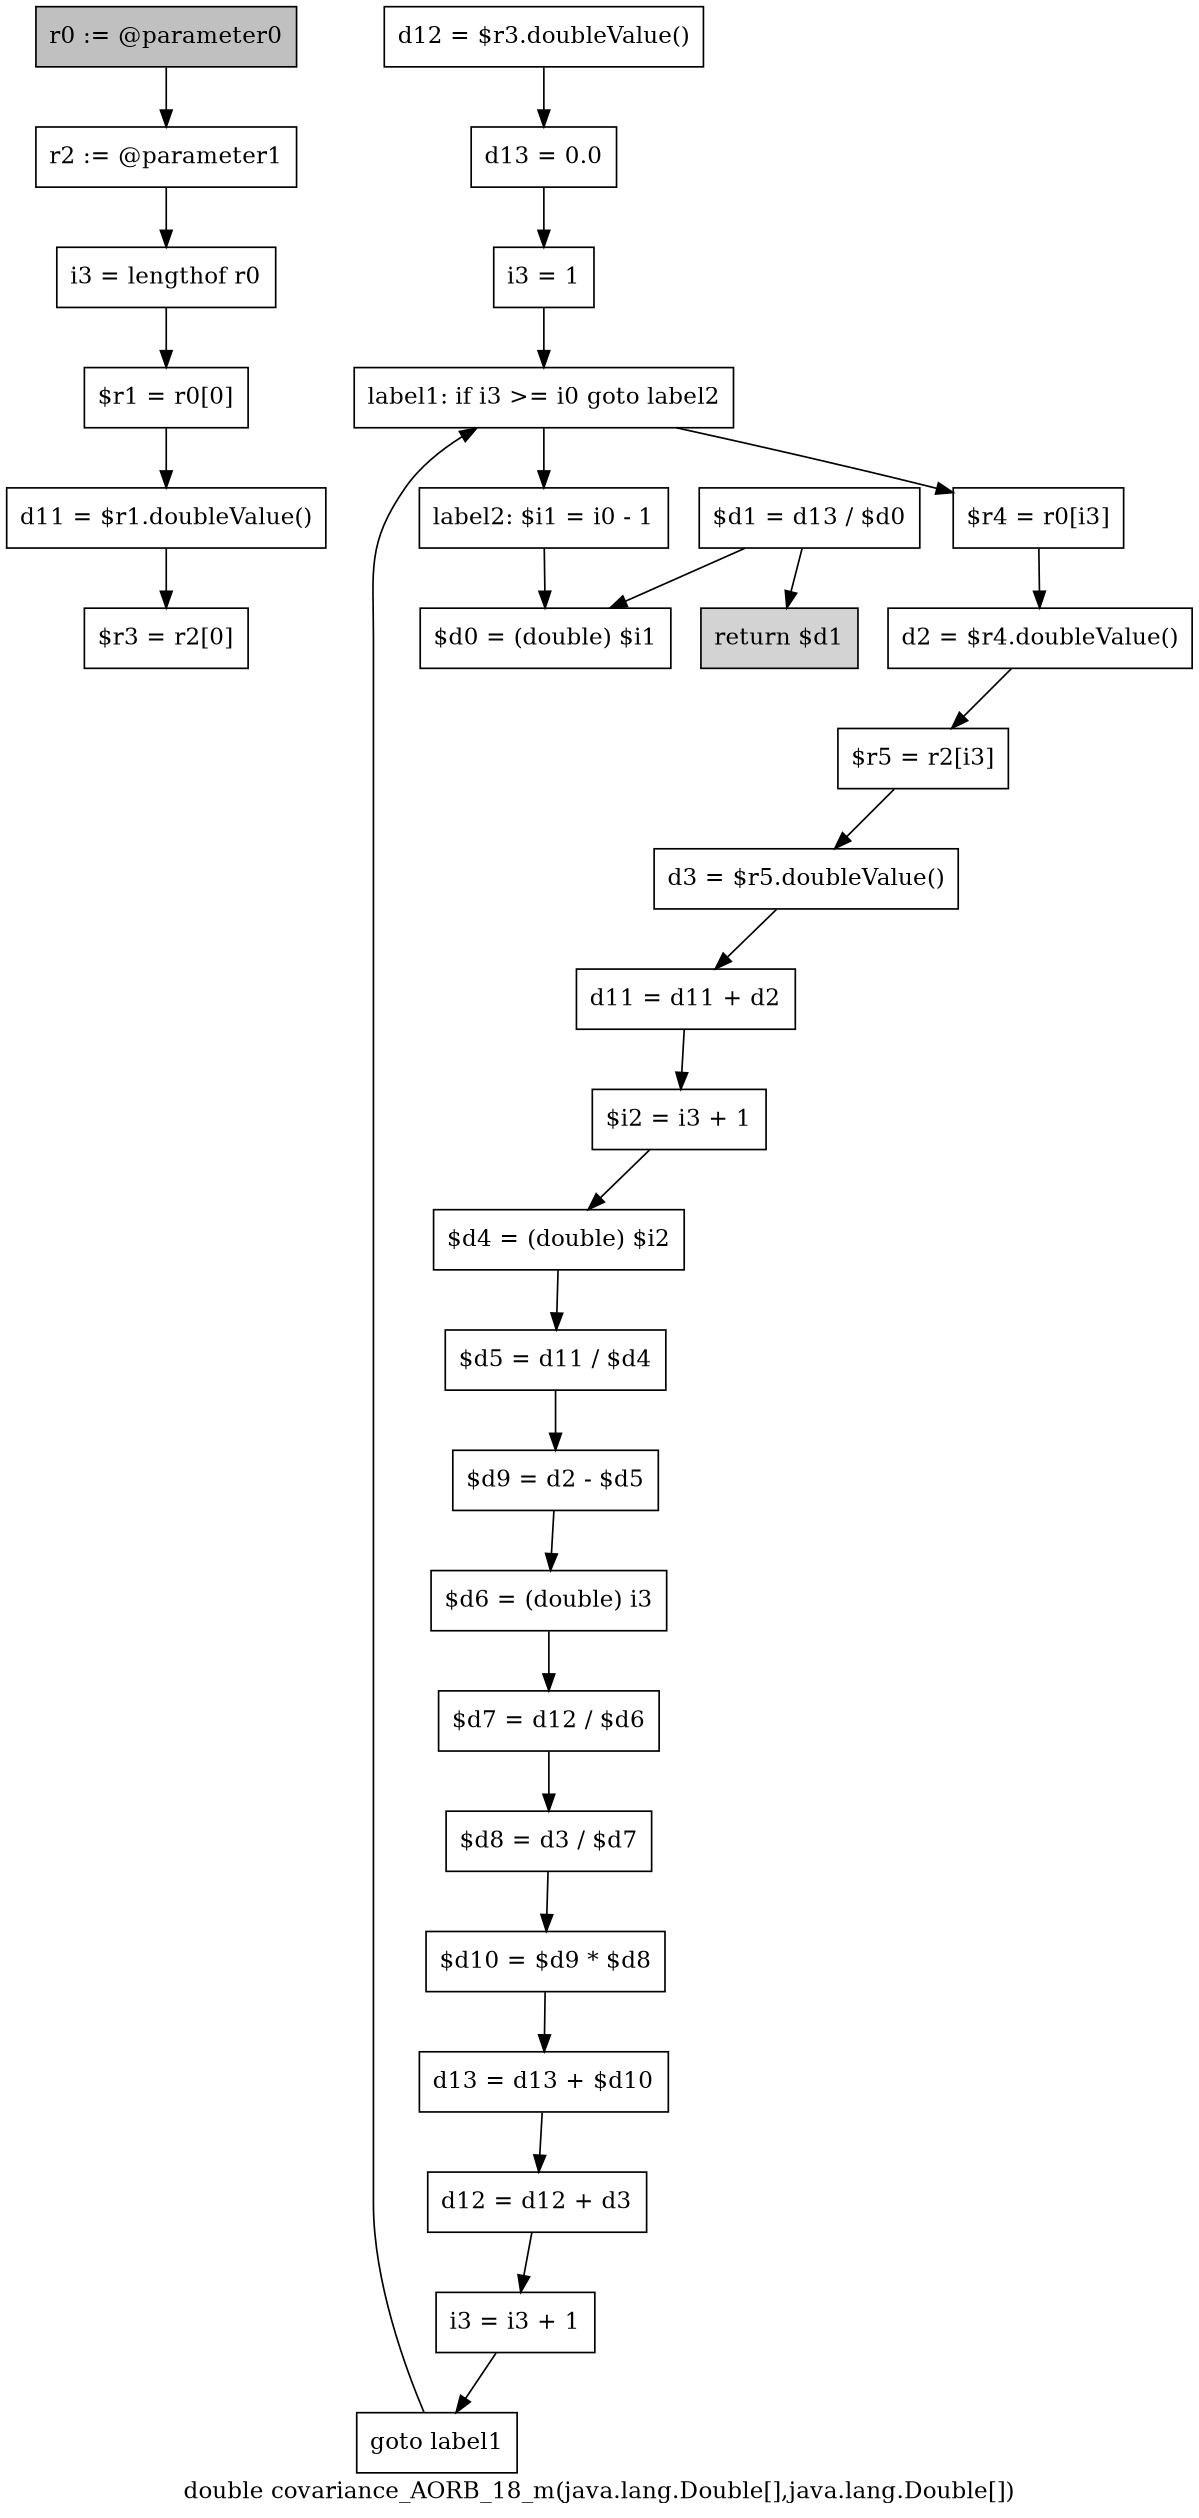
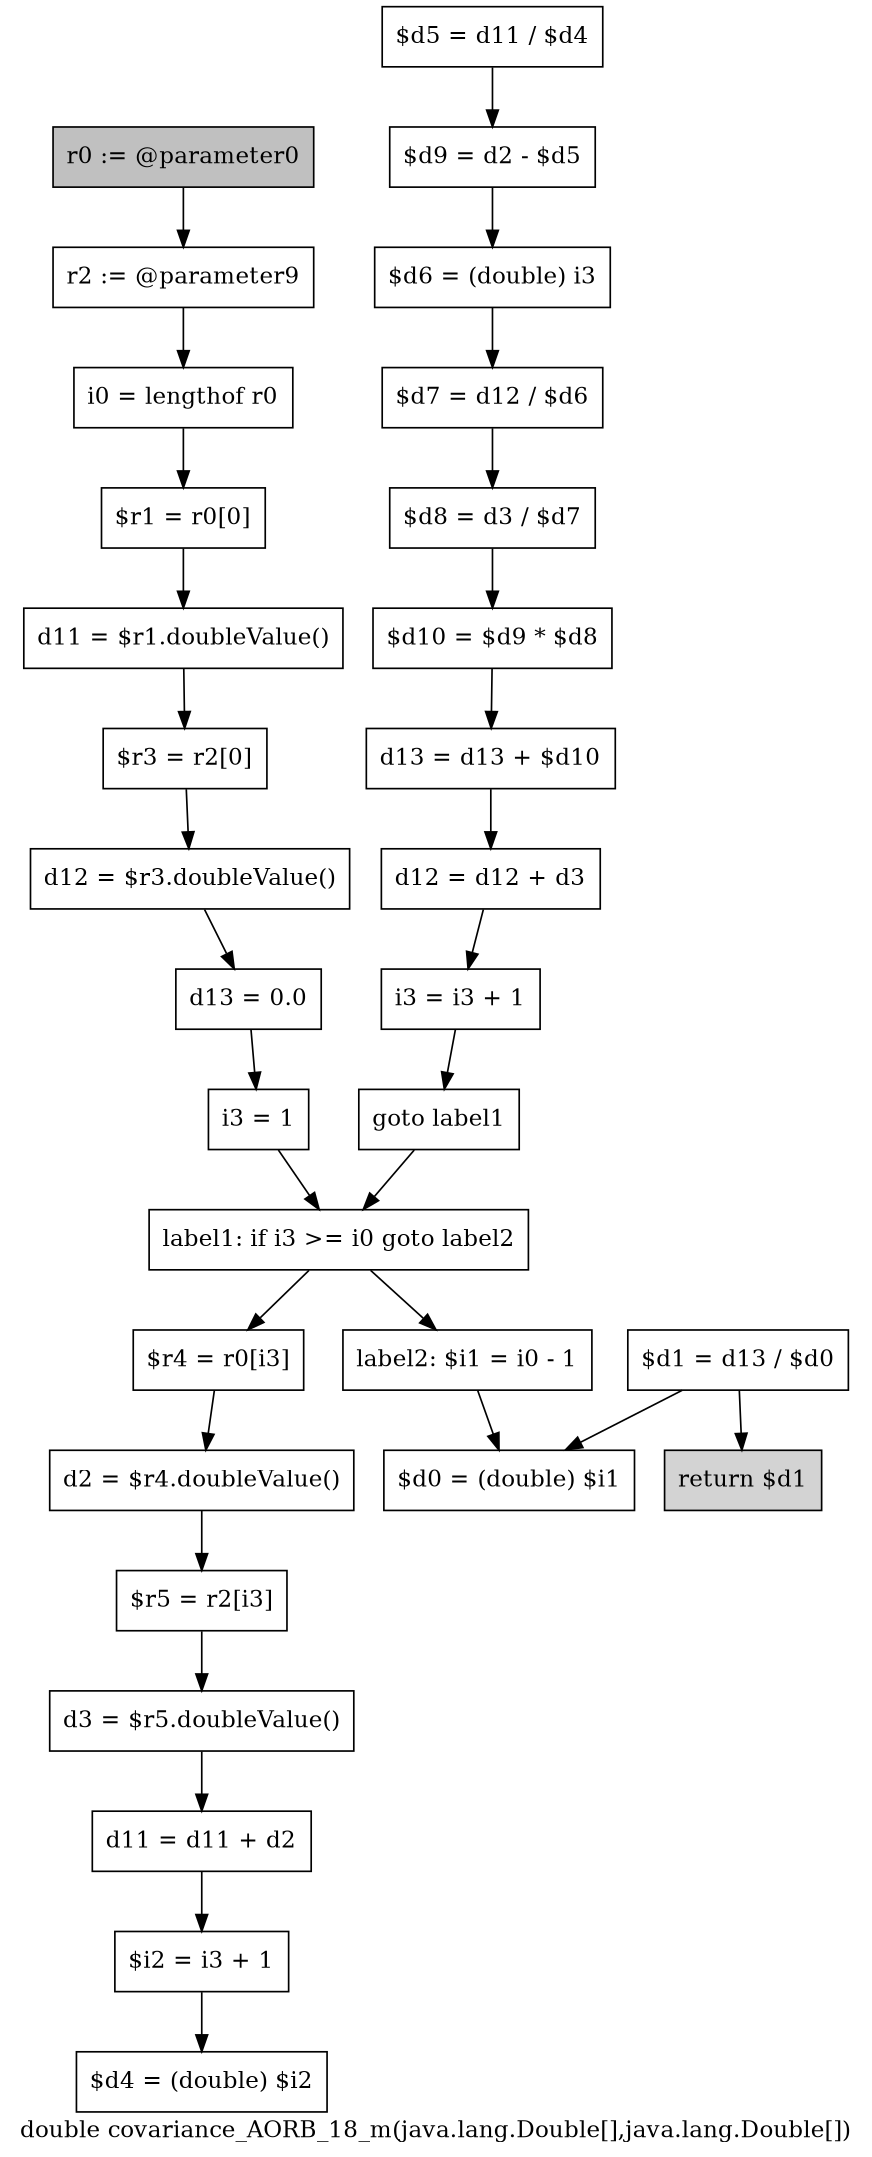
(166, 157) -> (183, 277)
(166, 277) -> (183, 398)
none -> (187, 811)
(557, 1292) -> none
